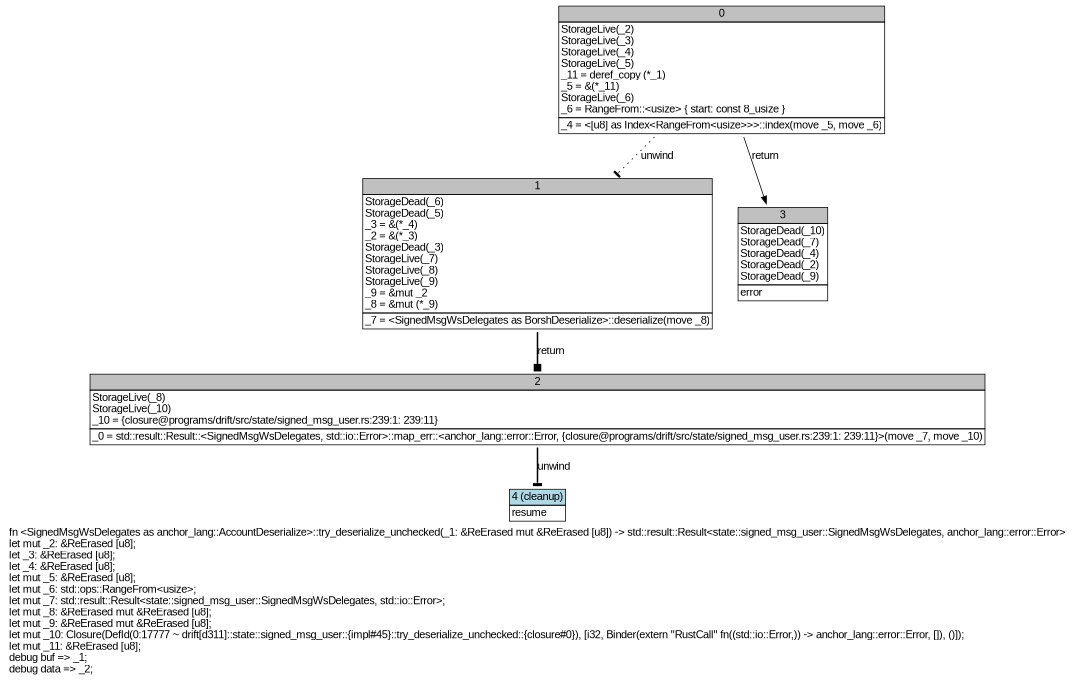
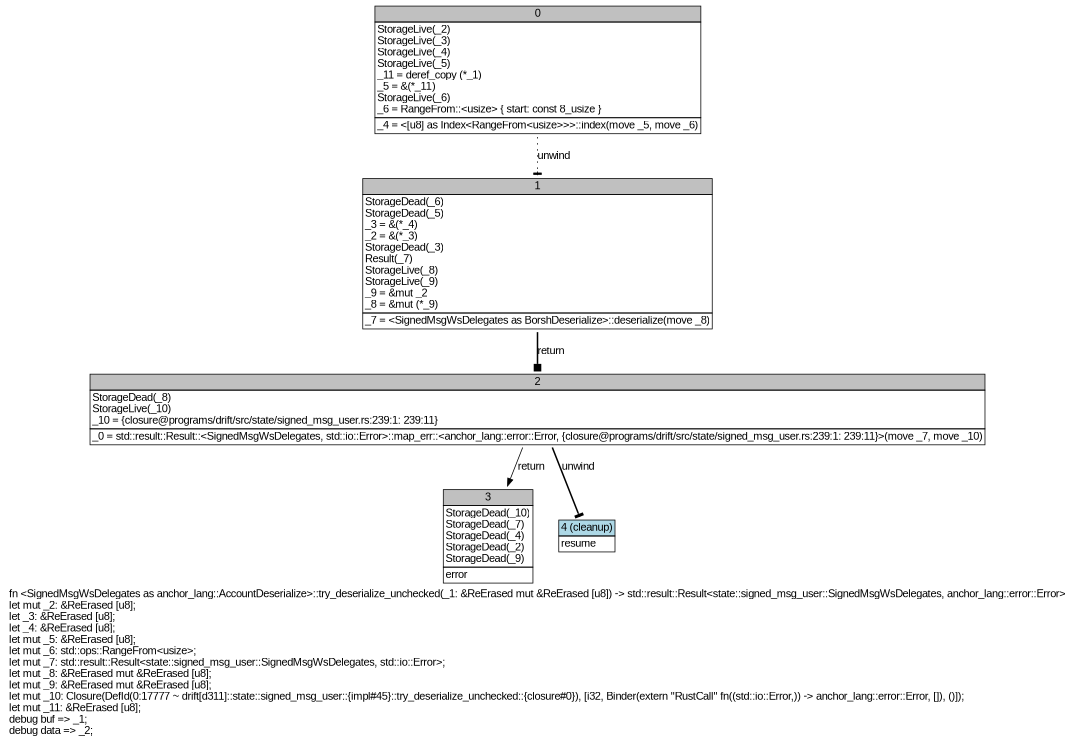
(754, 167) -> (517, 463)
(402, 259) -> (389, 259)
(129, 398) -> (132, 398)
